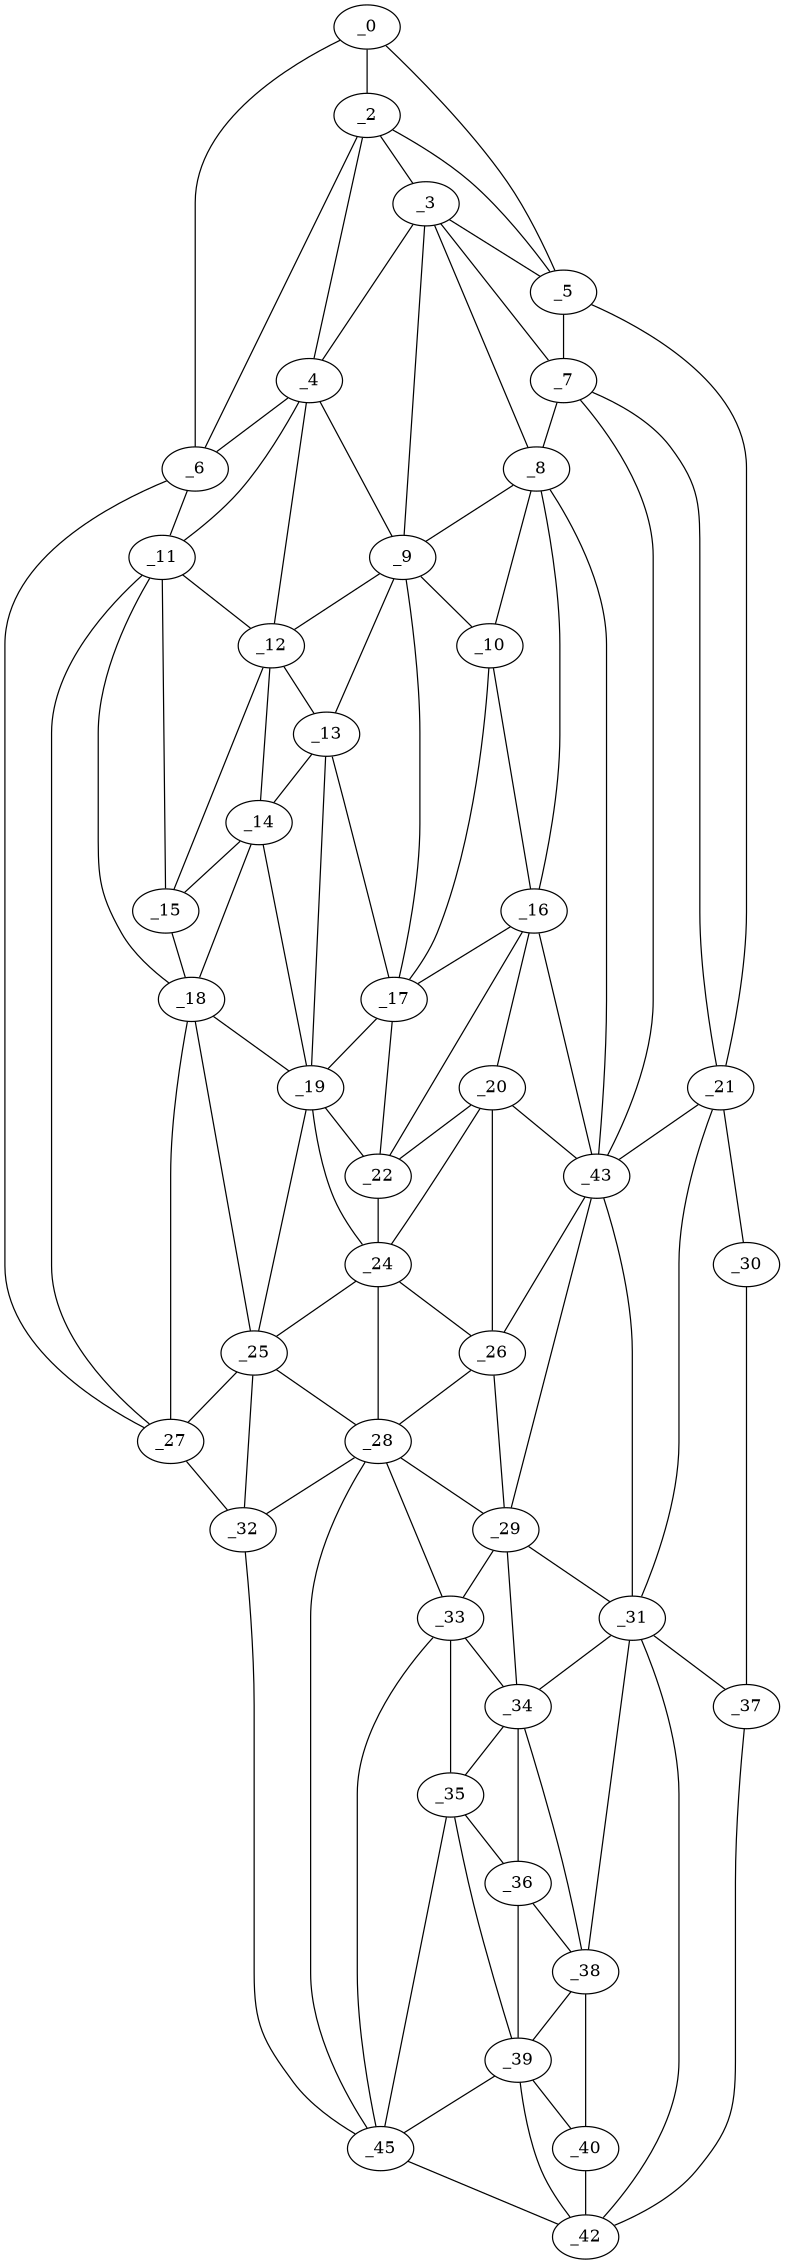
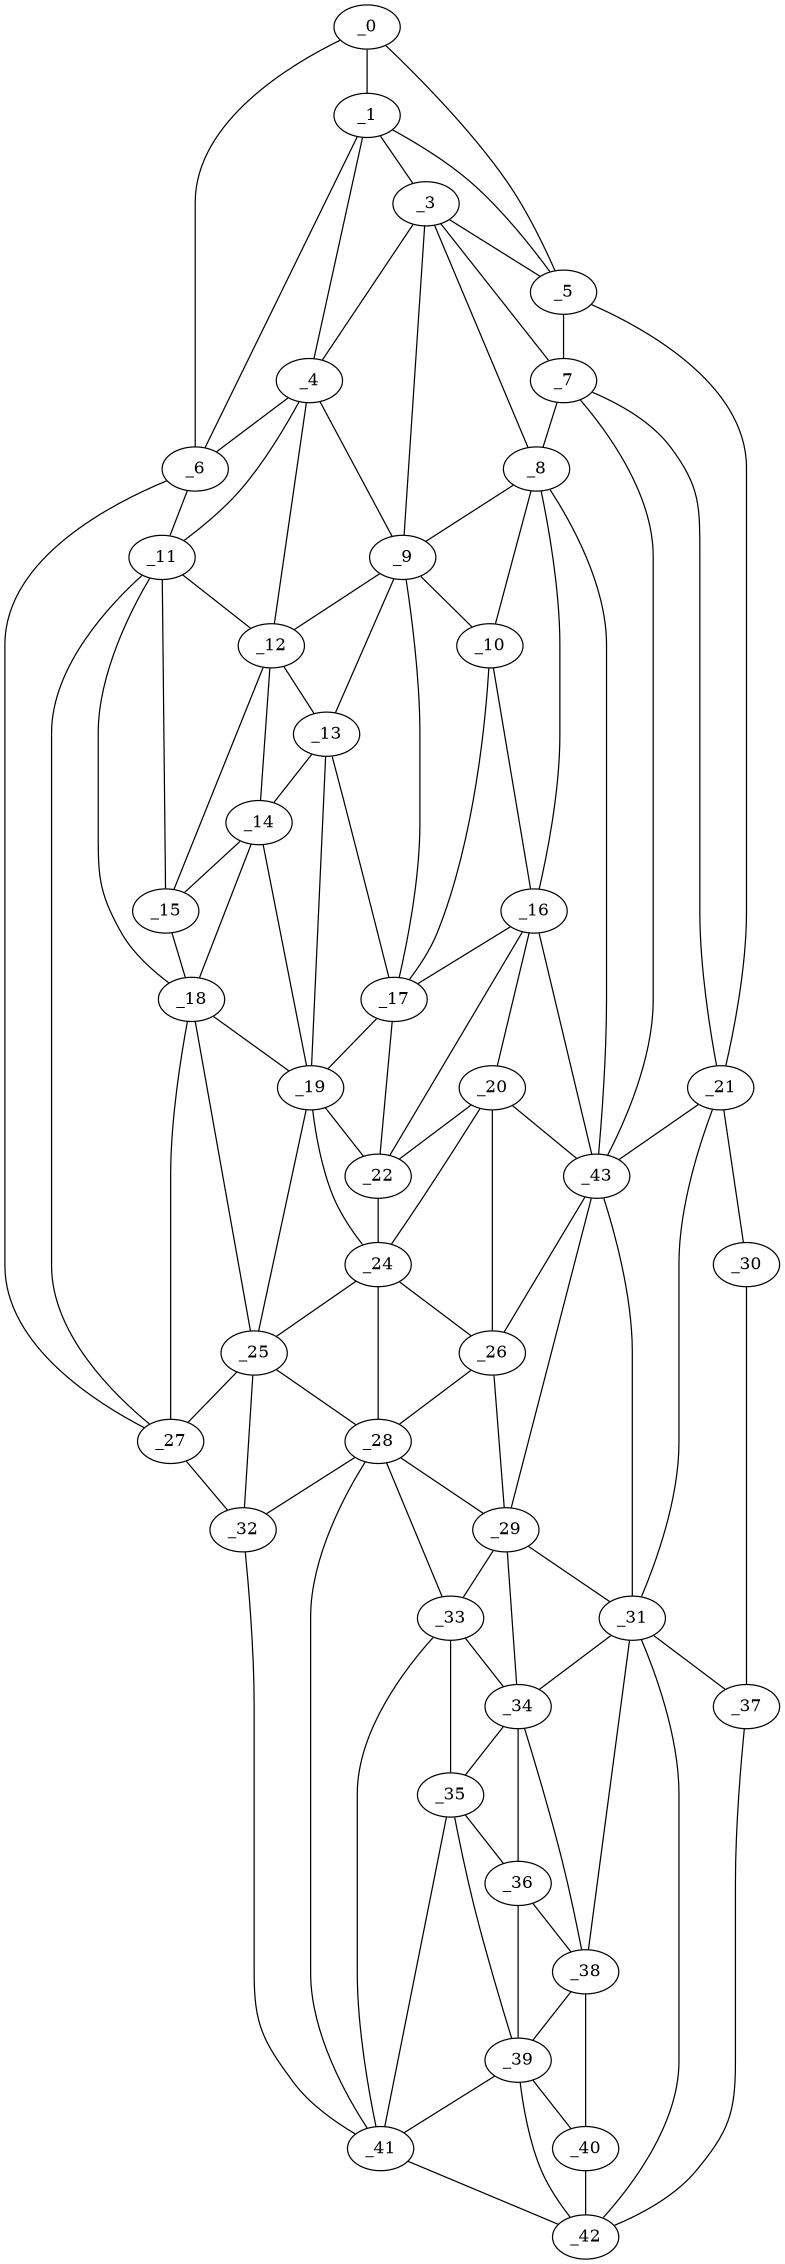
(367, 115) -> (367, 115)
(381, 2149) -> (381, 2149)
